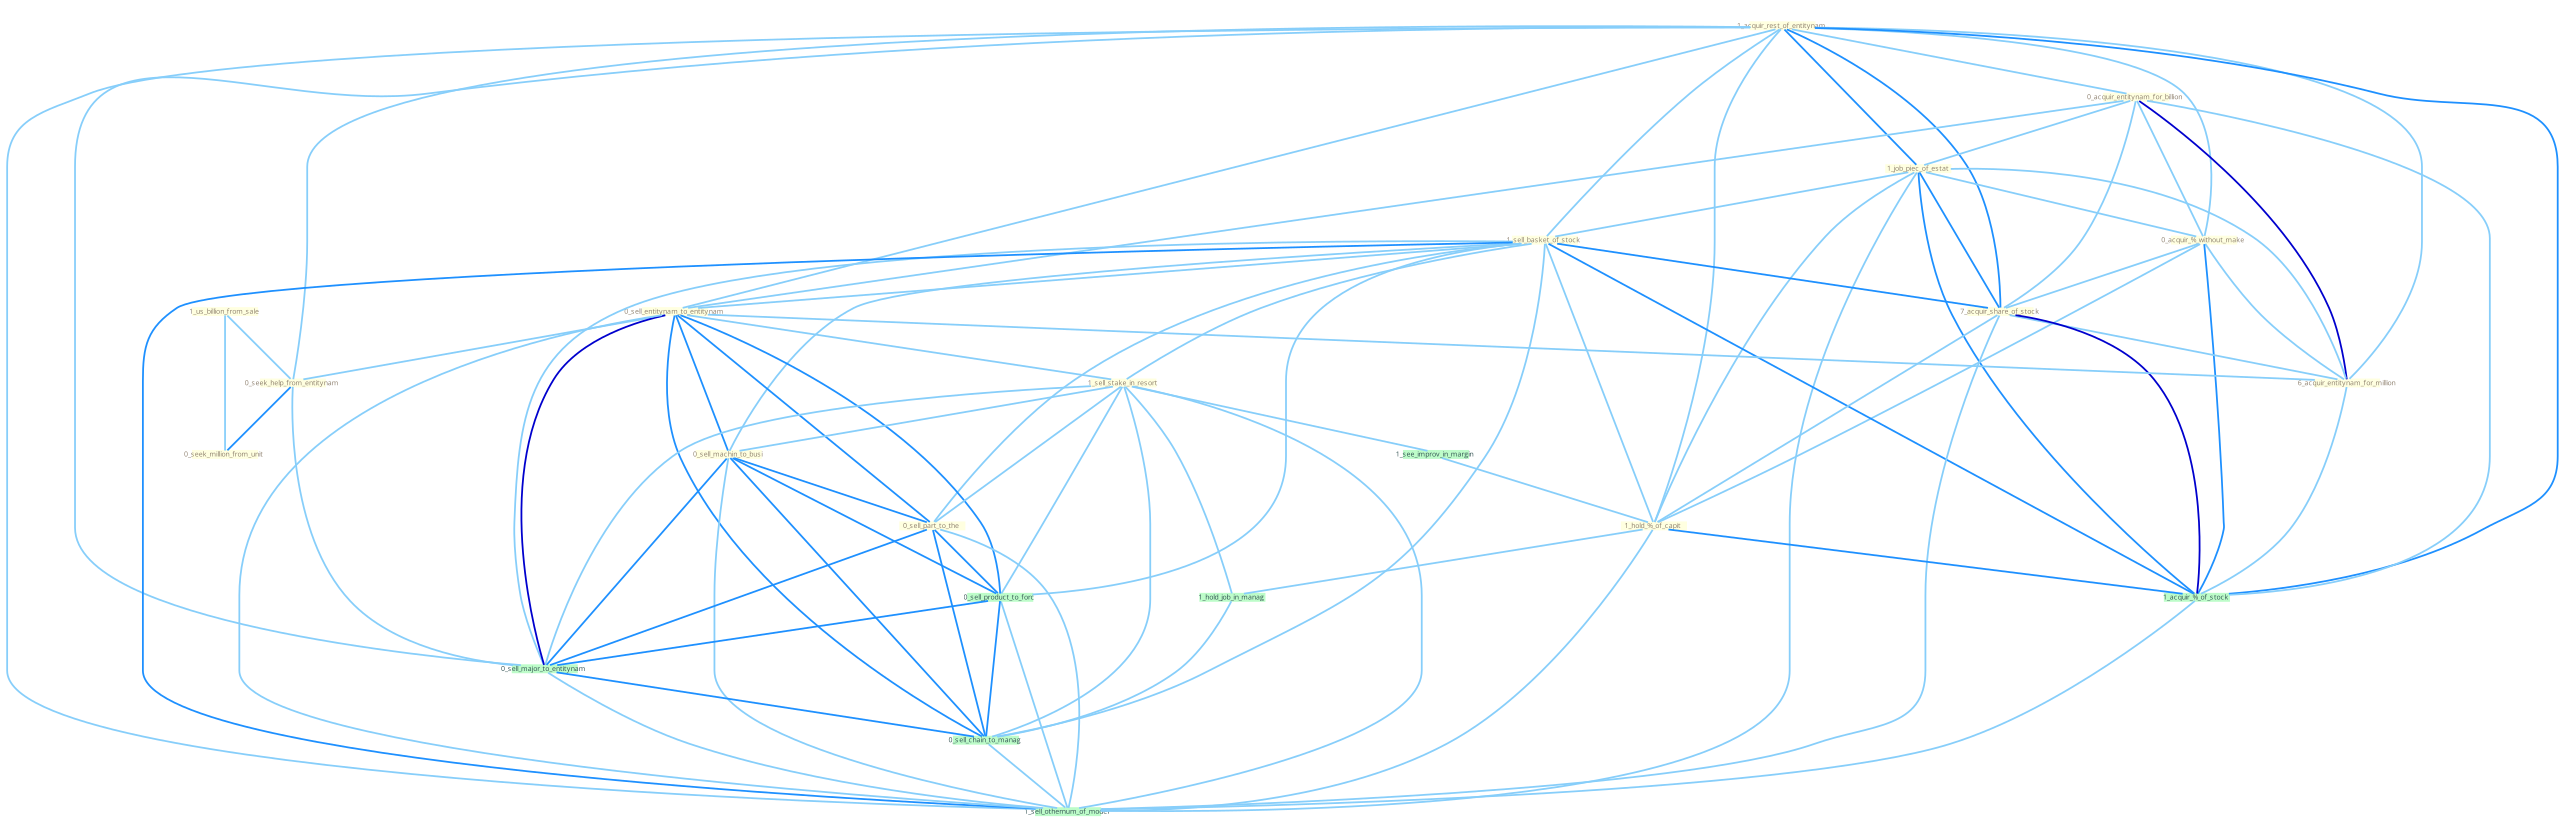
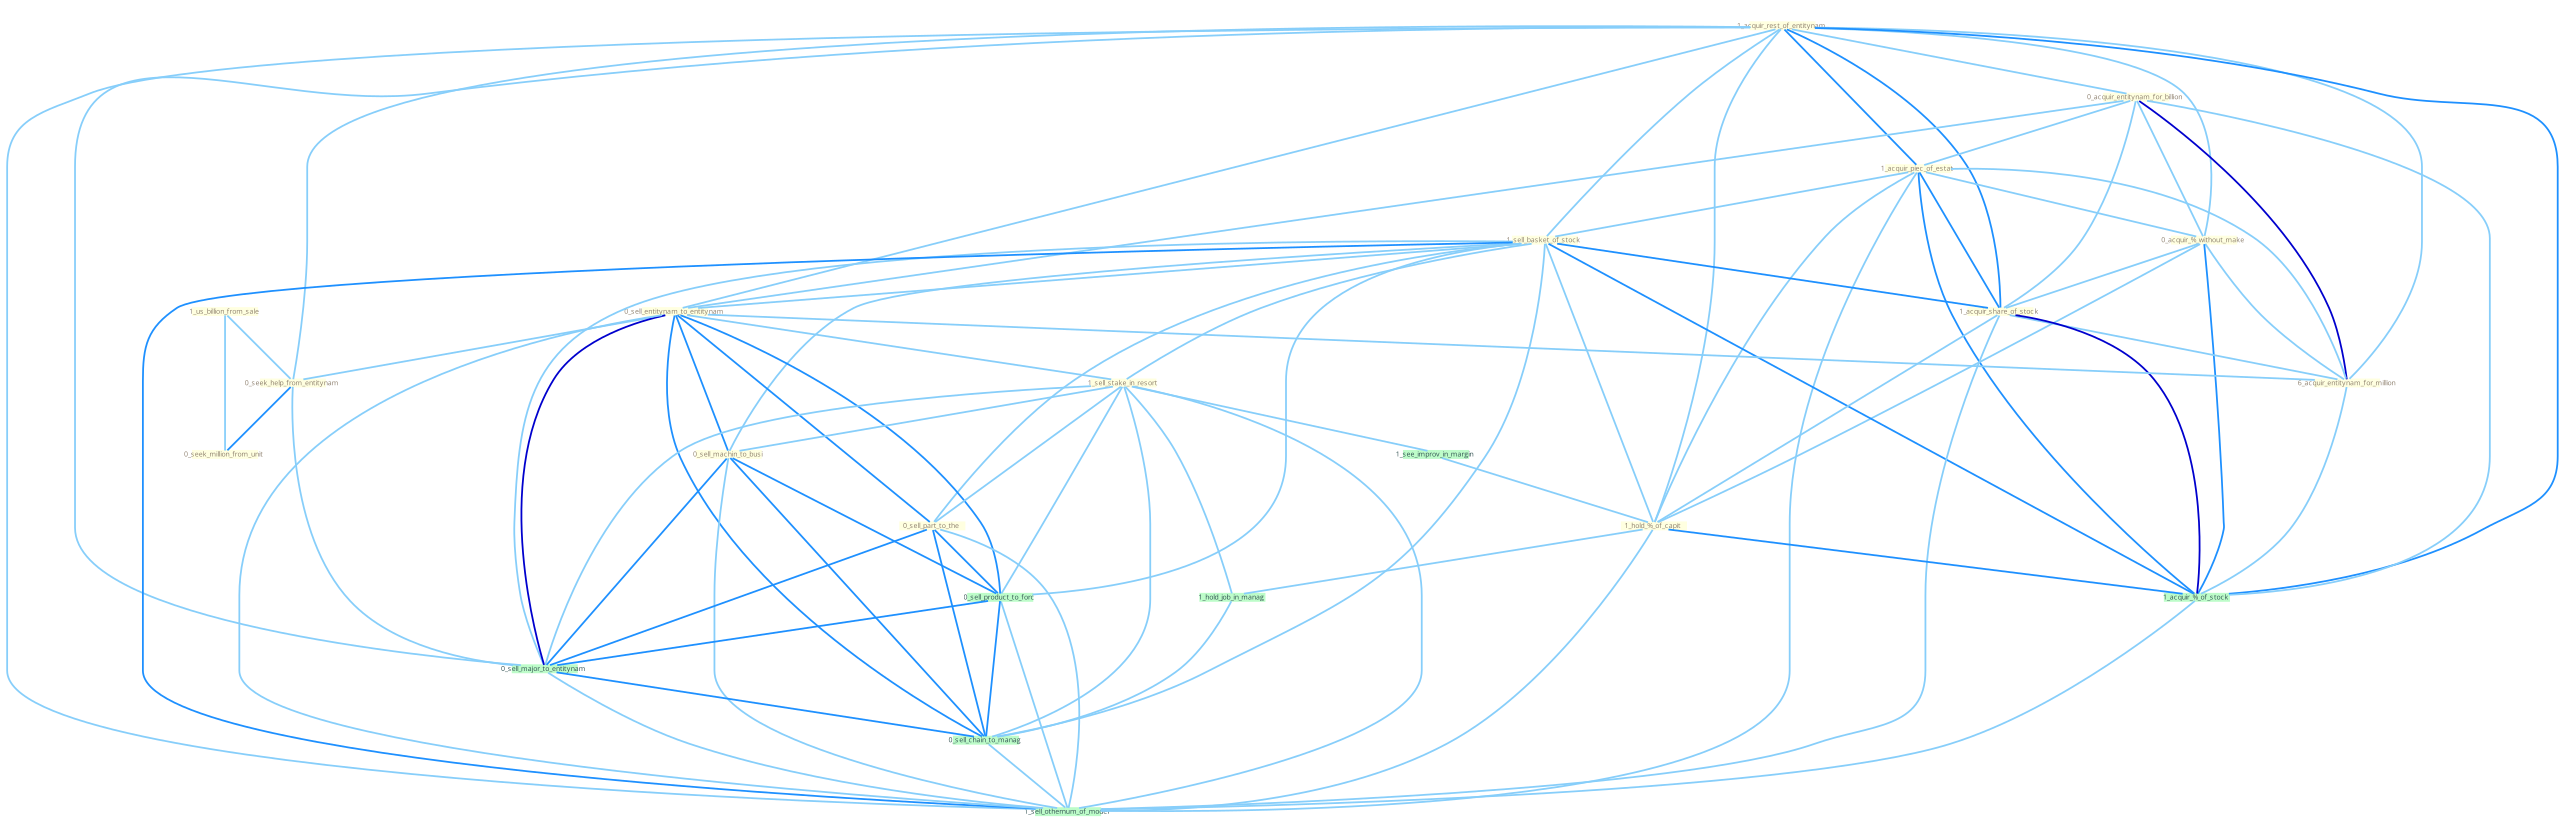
(1918, 169) -> (1918, 169)
(2000, 312) -> (2000, 312)
(830, 490) -> none
